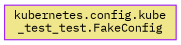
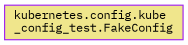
(90, 22) -> (94, 22)
